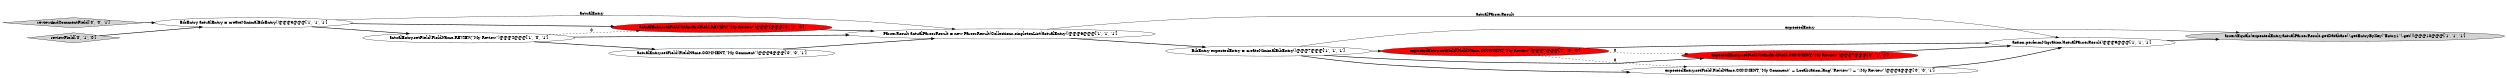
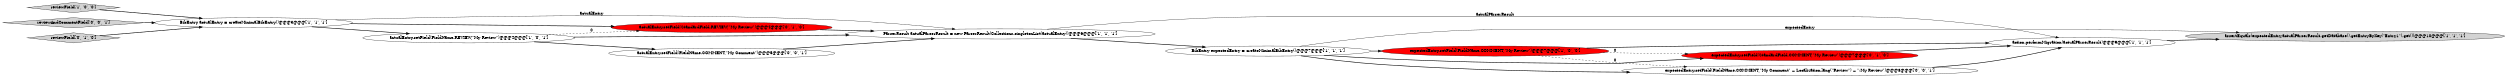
none -> (74, 8)
